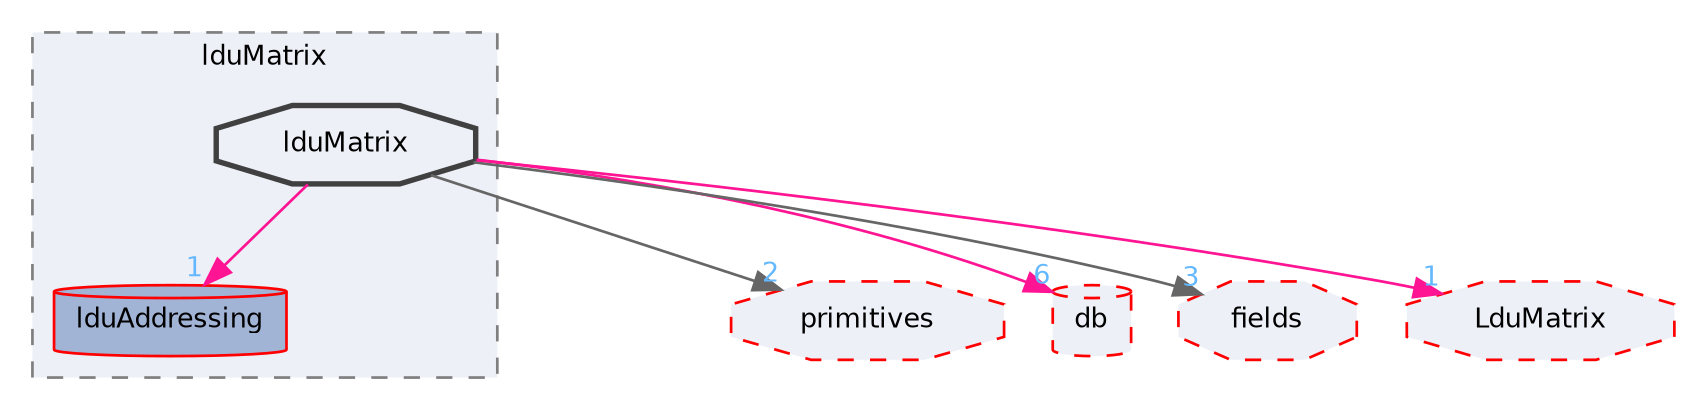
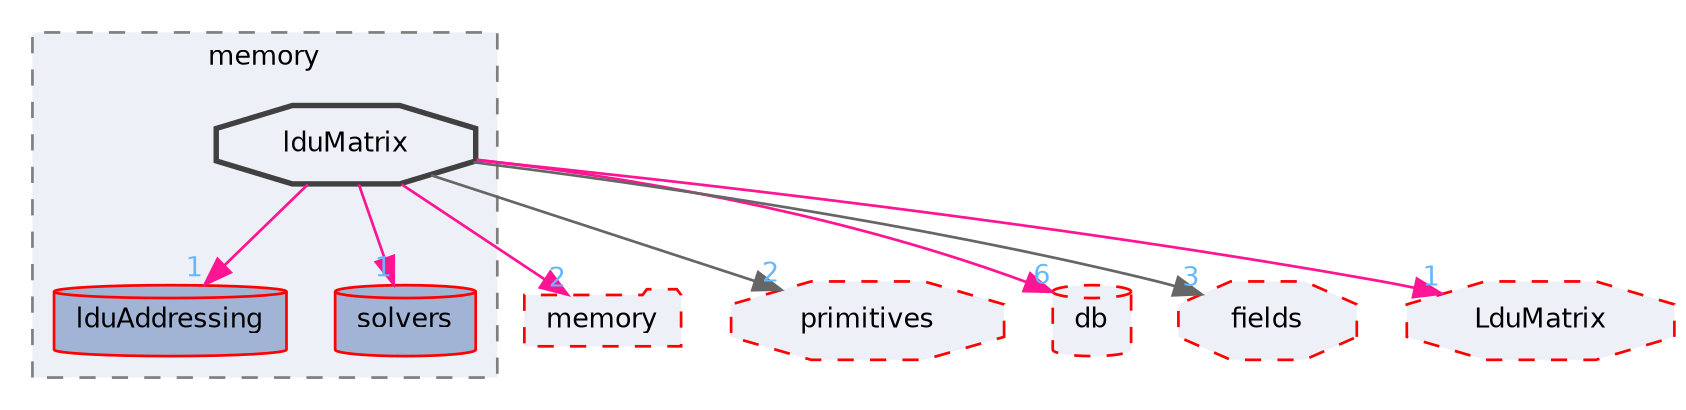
(265, 58) -> (265, 58)
none -> (405, 321)
none -> (603, 321)
